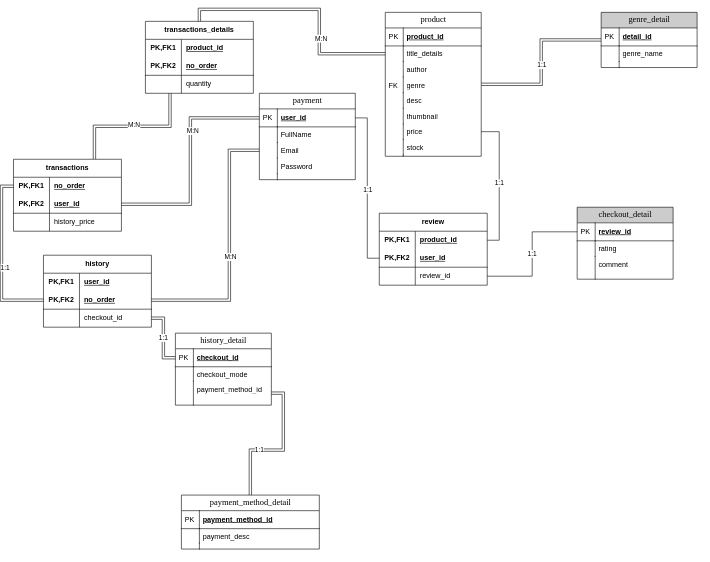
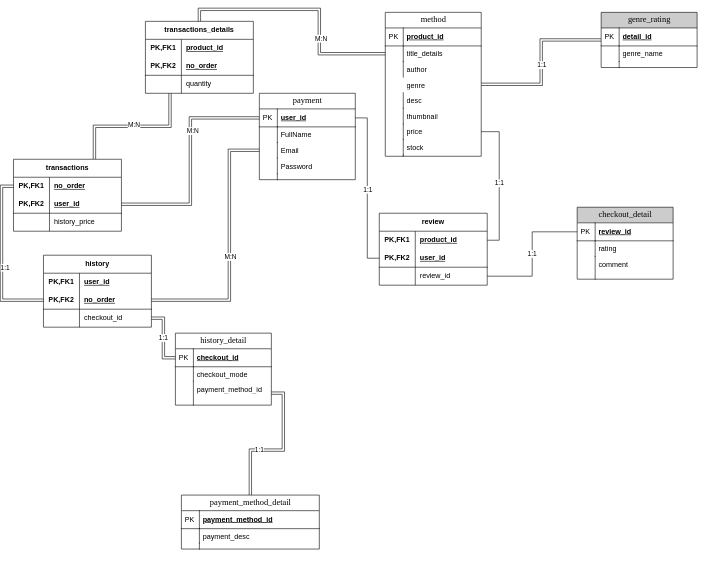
(434, 20) -> (434, 20)
(650, 20) -> (650, 20)
(395, 85) -> none
